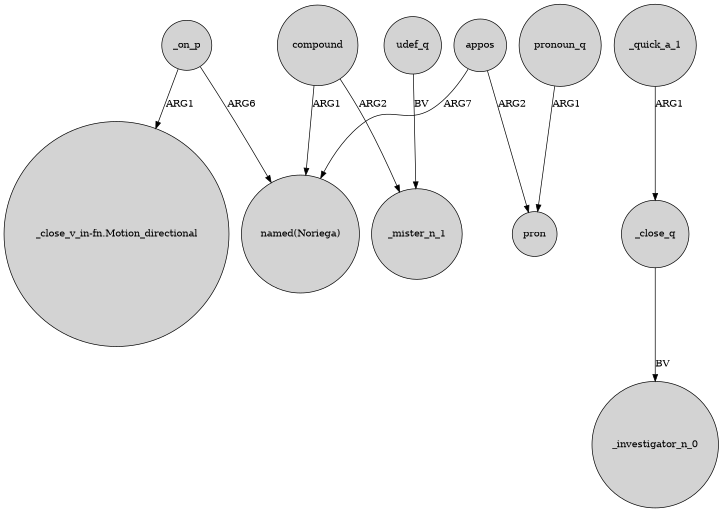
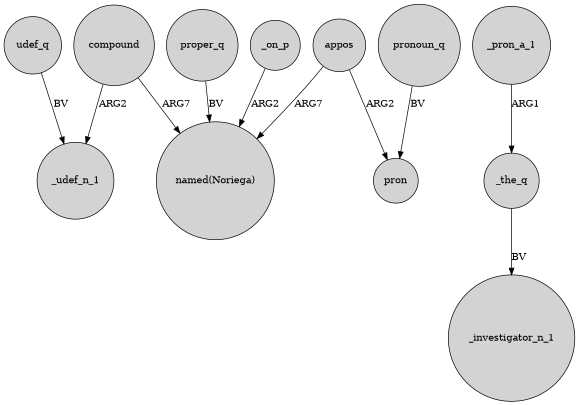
none -> (202, 45)
(655, 45) -> (512, 45)
(242, 104) -> (265, 104)
(327, 104) -> (176, 104)
(567, 104) -> (418, 104)
(117, 234) -> none
(417, 234) -> (76, 181)
(655, 234) -> (512, 181)
(655, 445) -> (512, 338)
